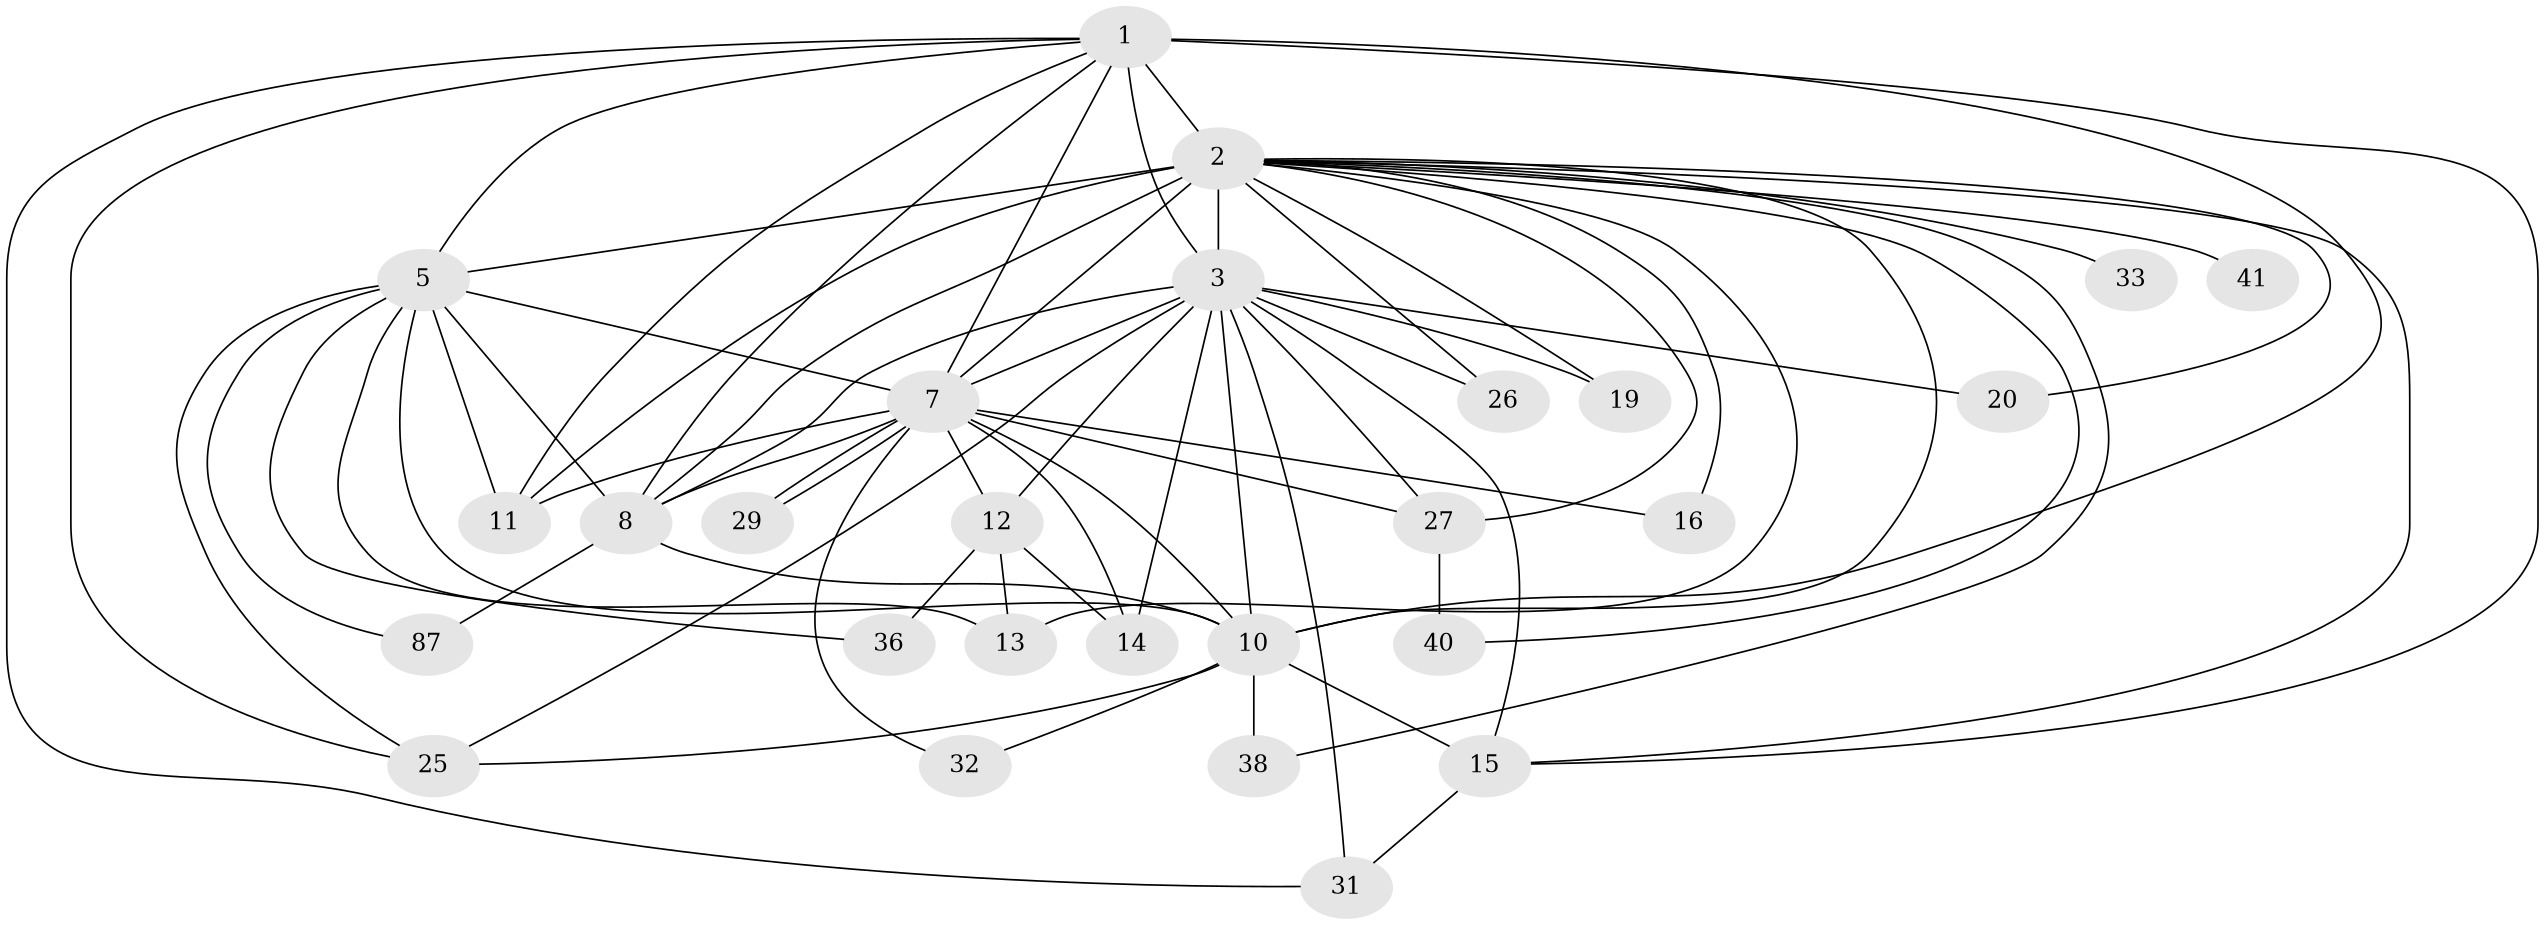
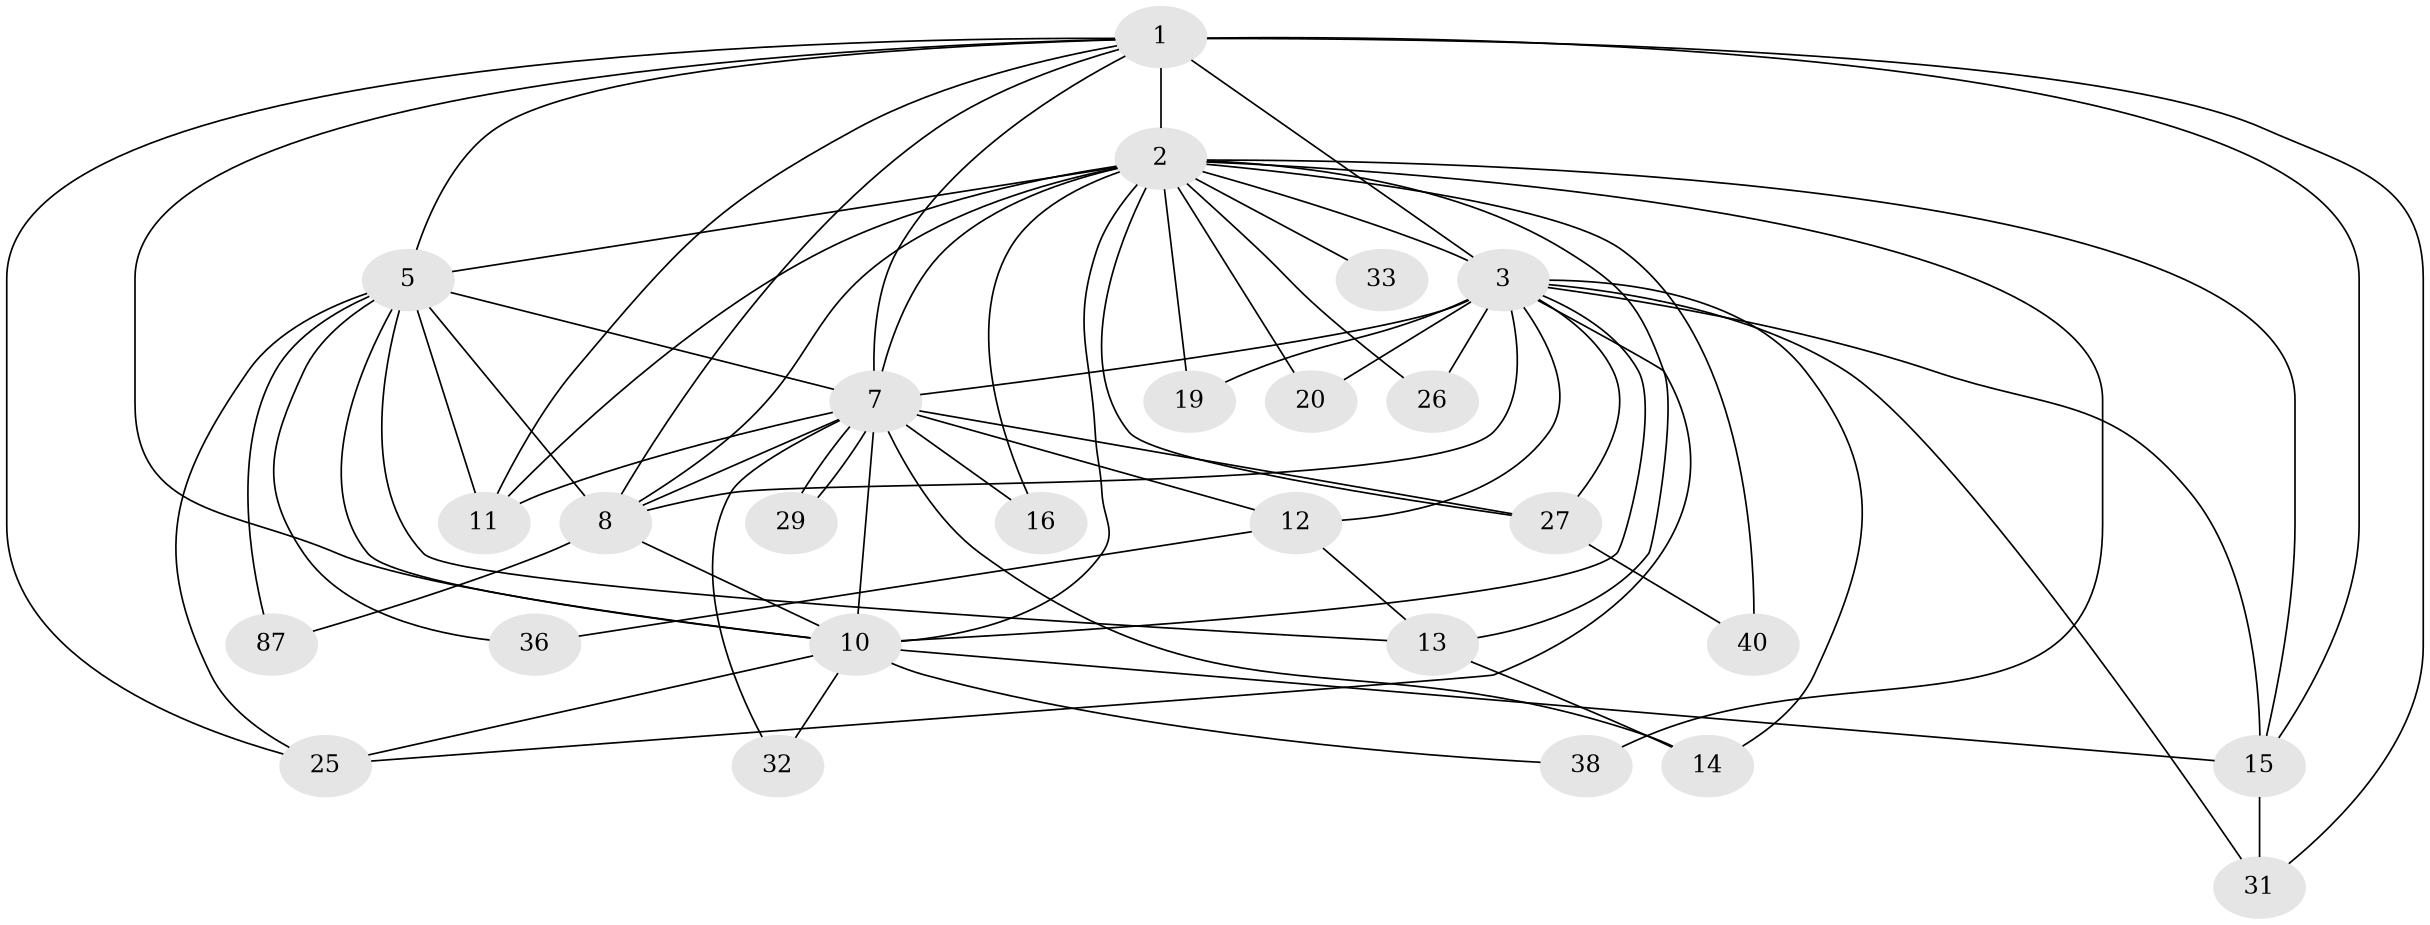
(2253, 280) -> none
(1057, 577) -> (1547, 693)
